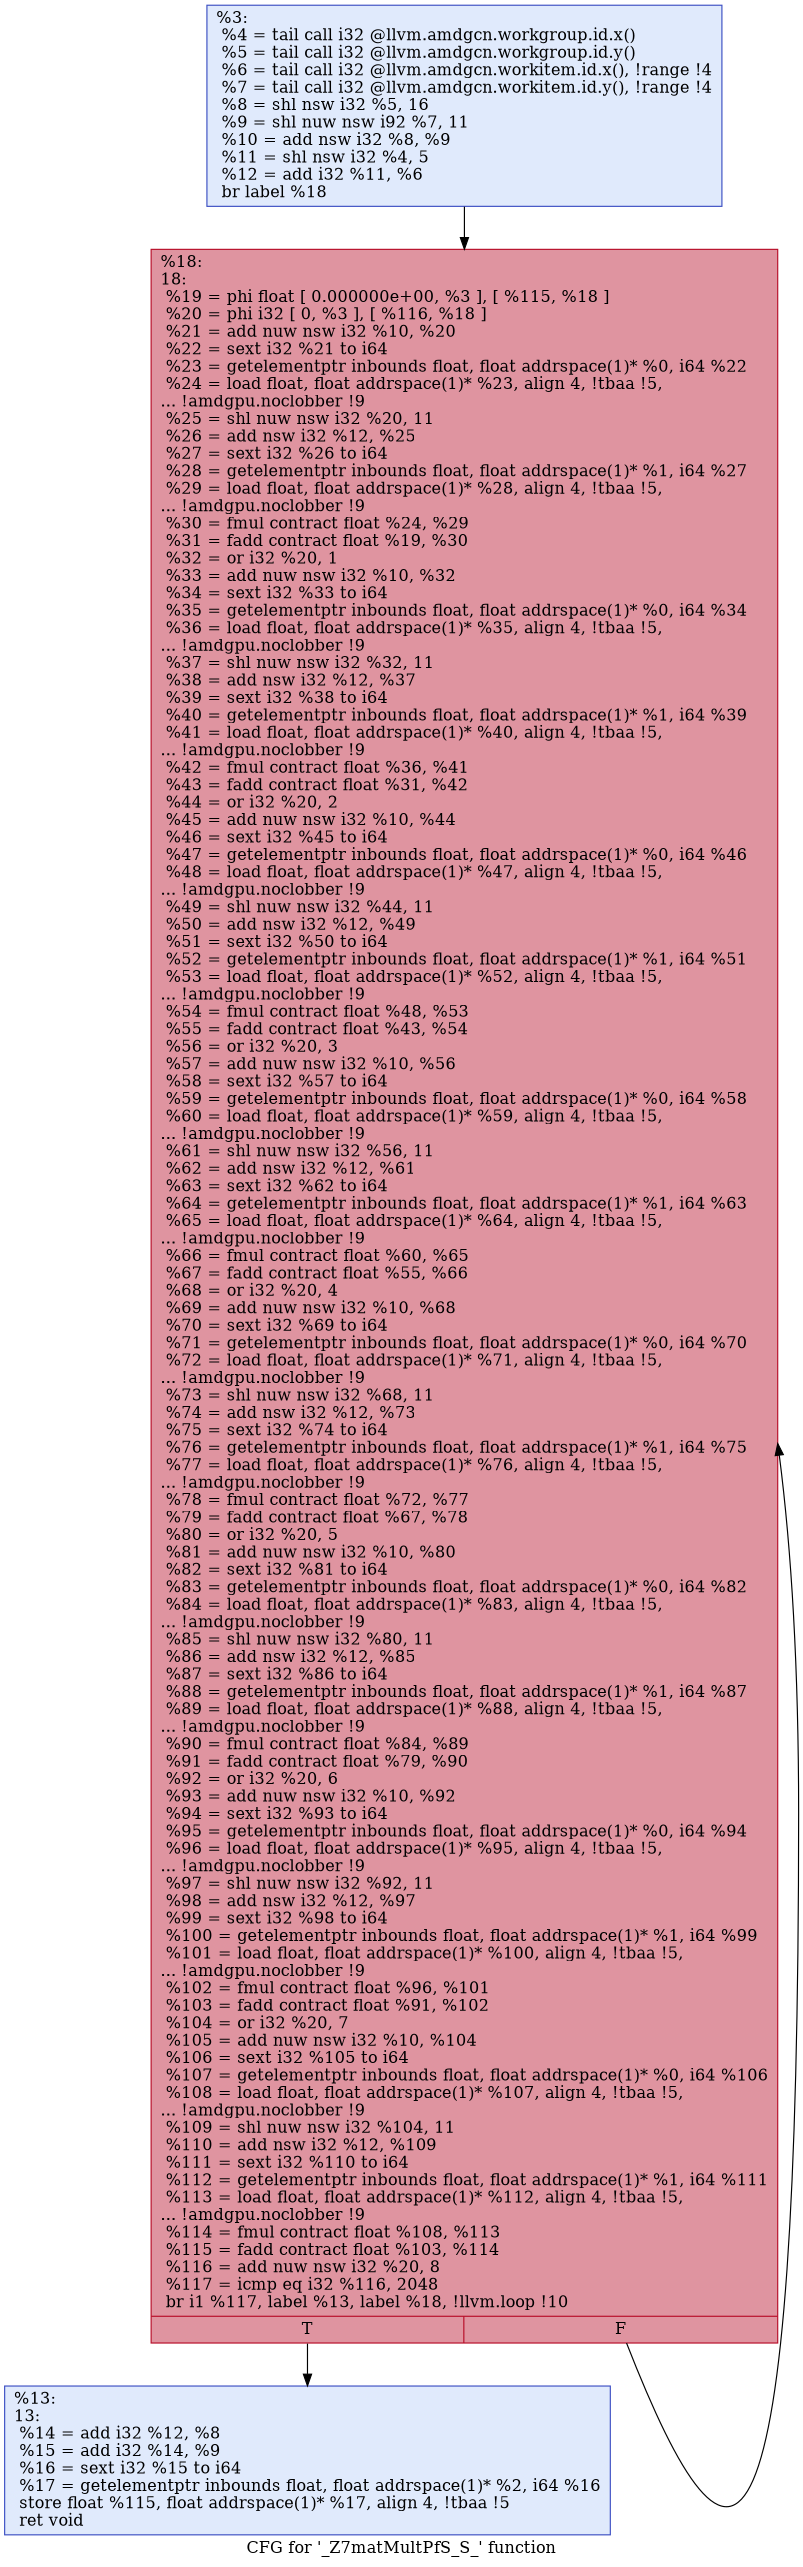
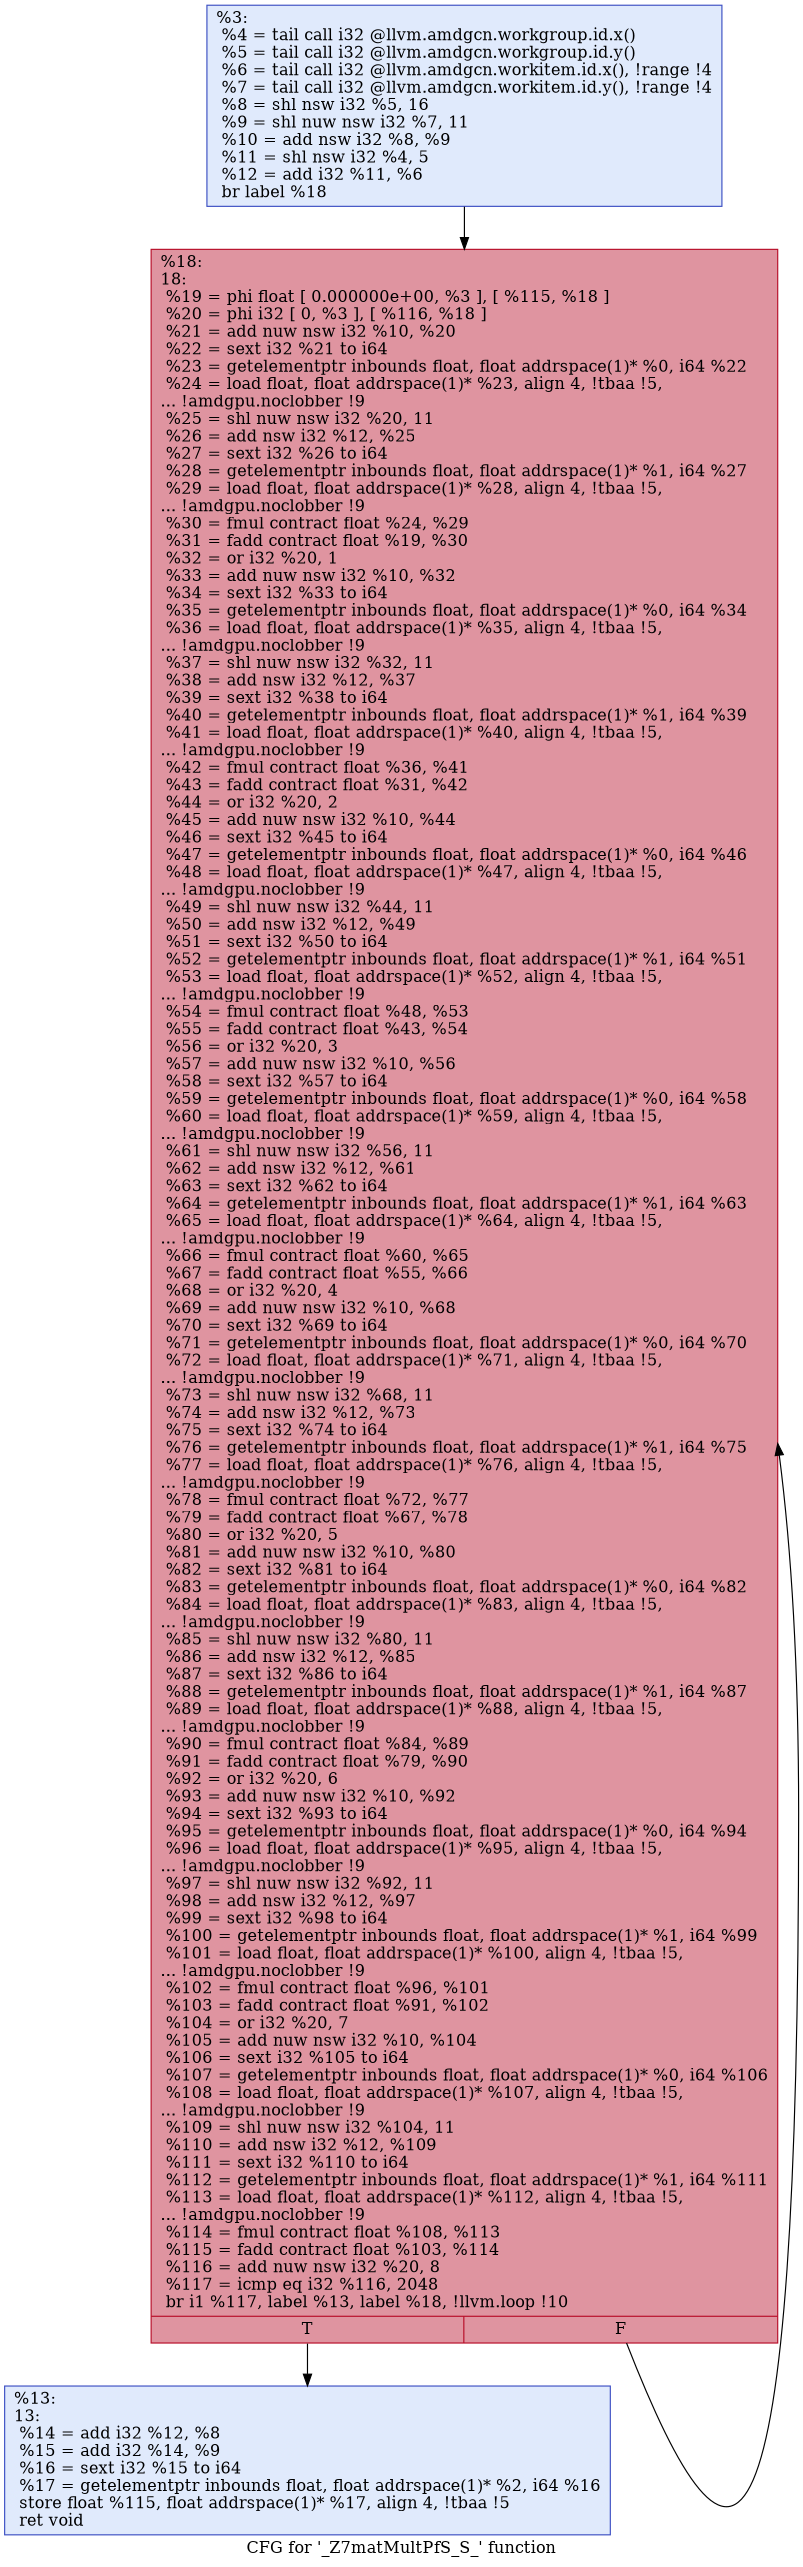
(343, 123) -> (343, 123)
